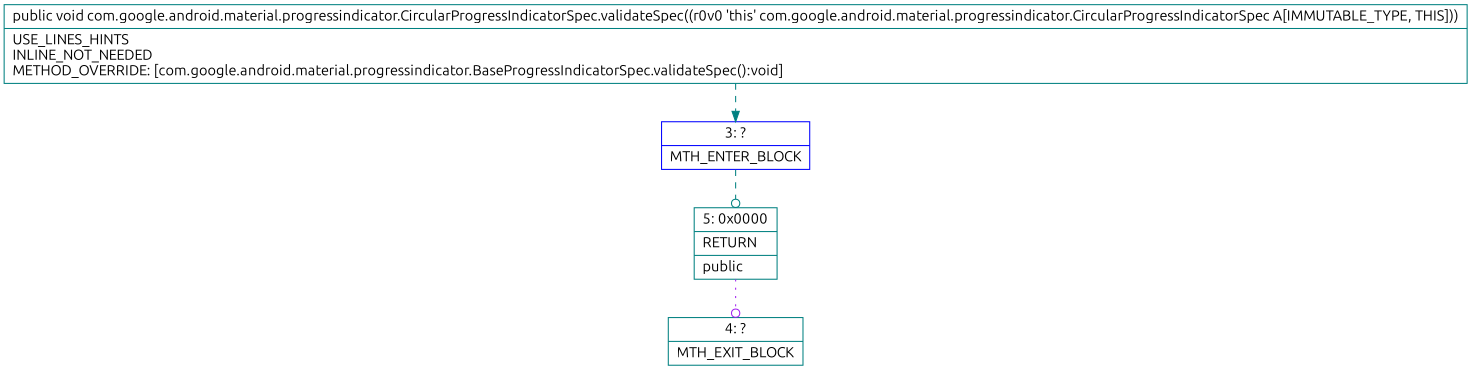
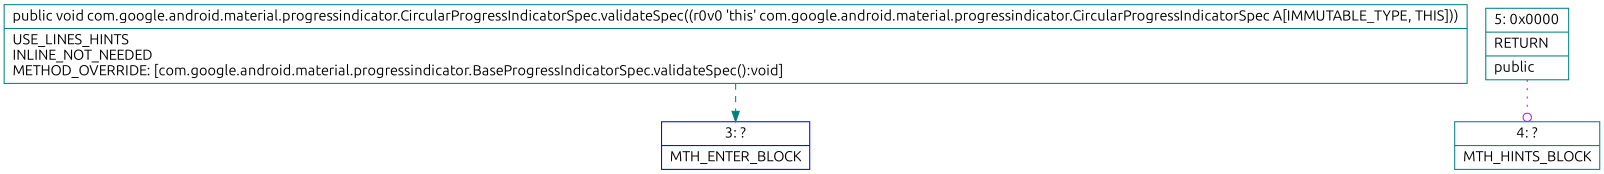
(736, 184) -> none
(736, 353) -> (1527, 157)
